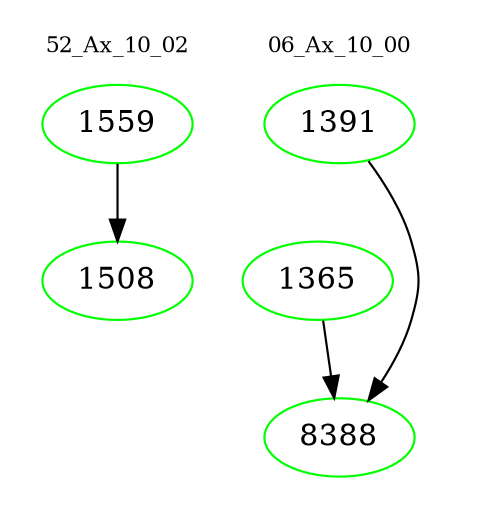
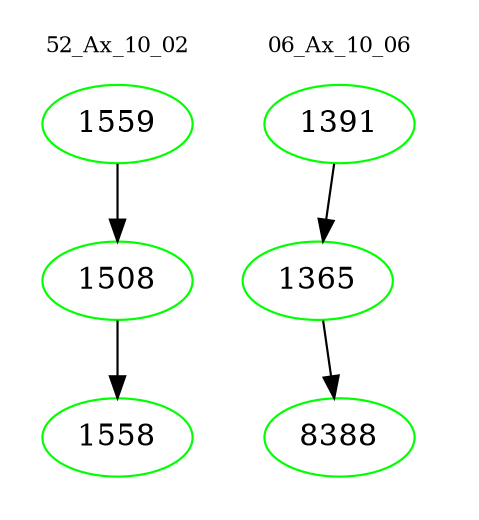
(340, 47) -> (340, 47)
(418, 270) -> (330, 192)
none -> (118, 437)
